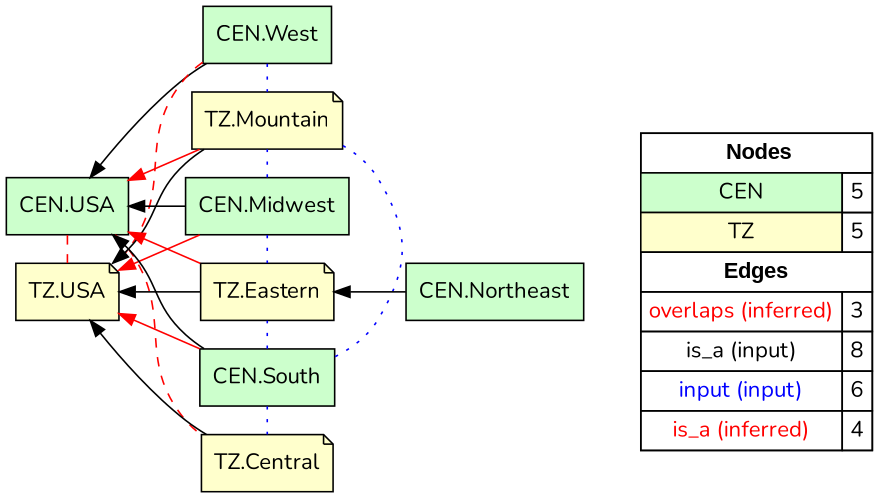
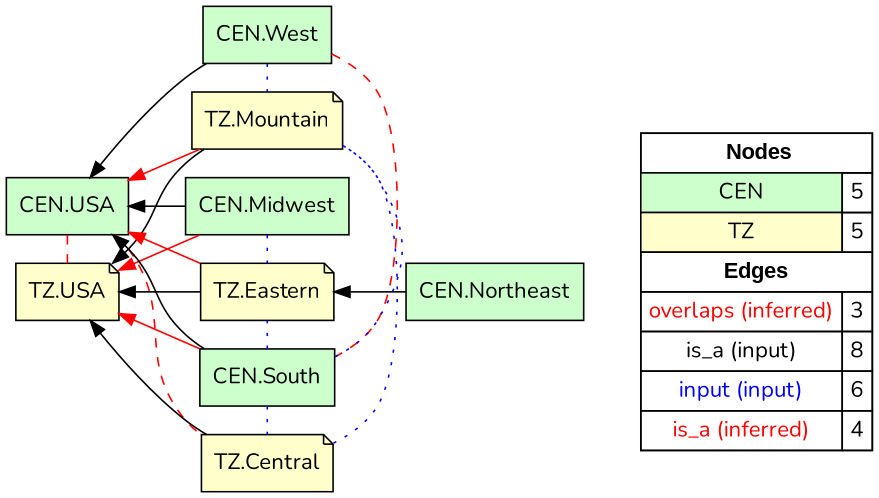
(156, 155) -> (397, 187)
(267, 163) -> (397, 306)
